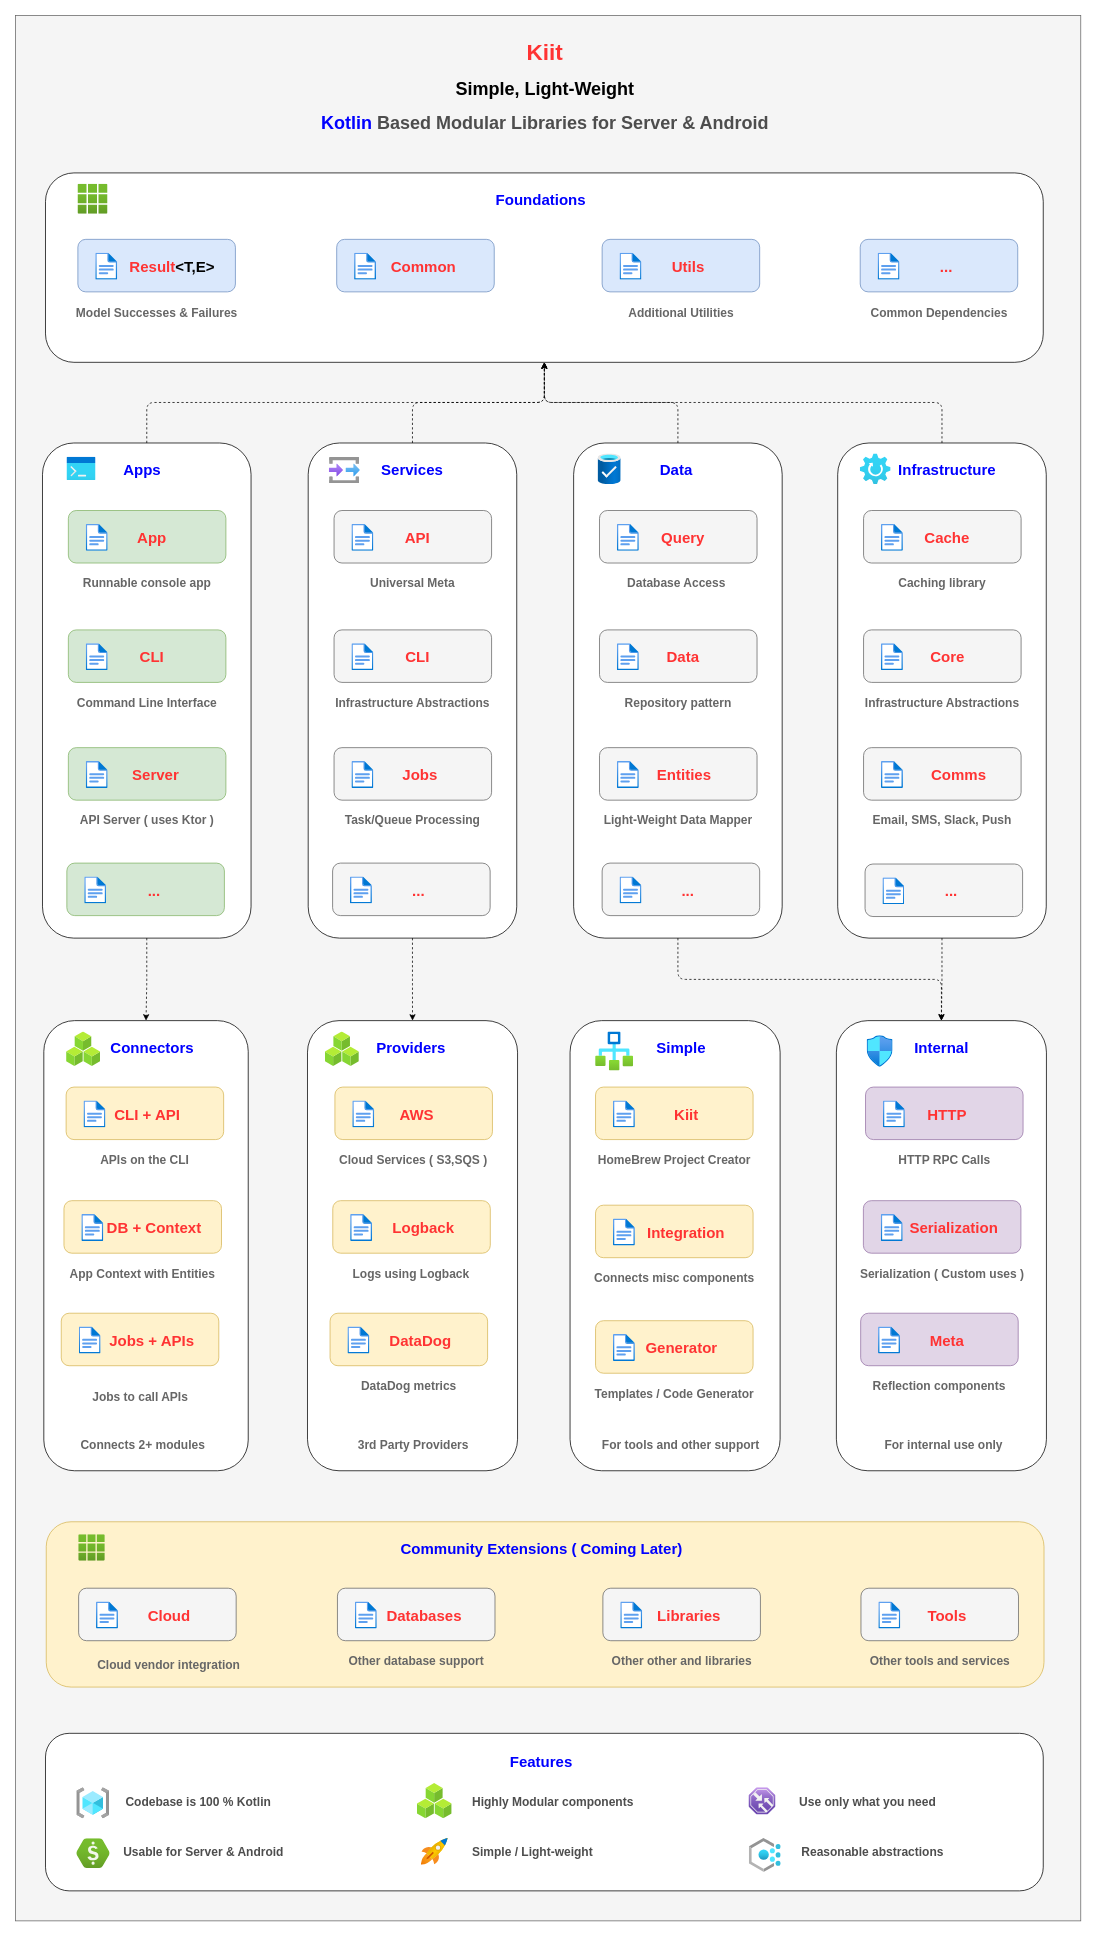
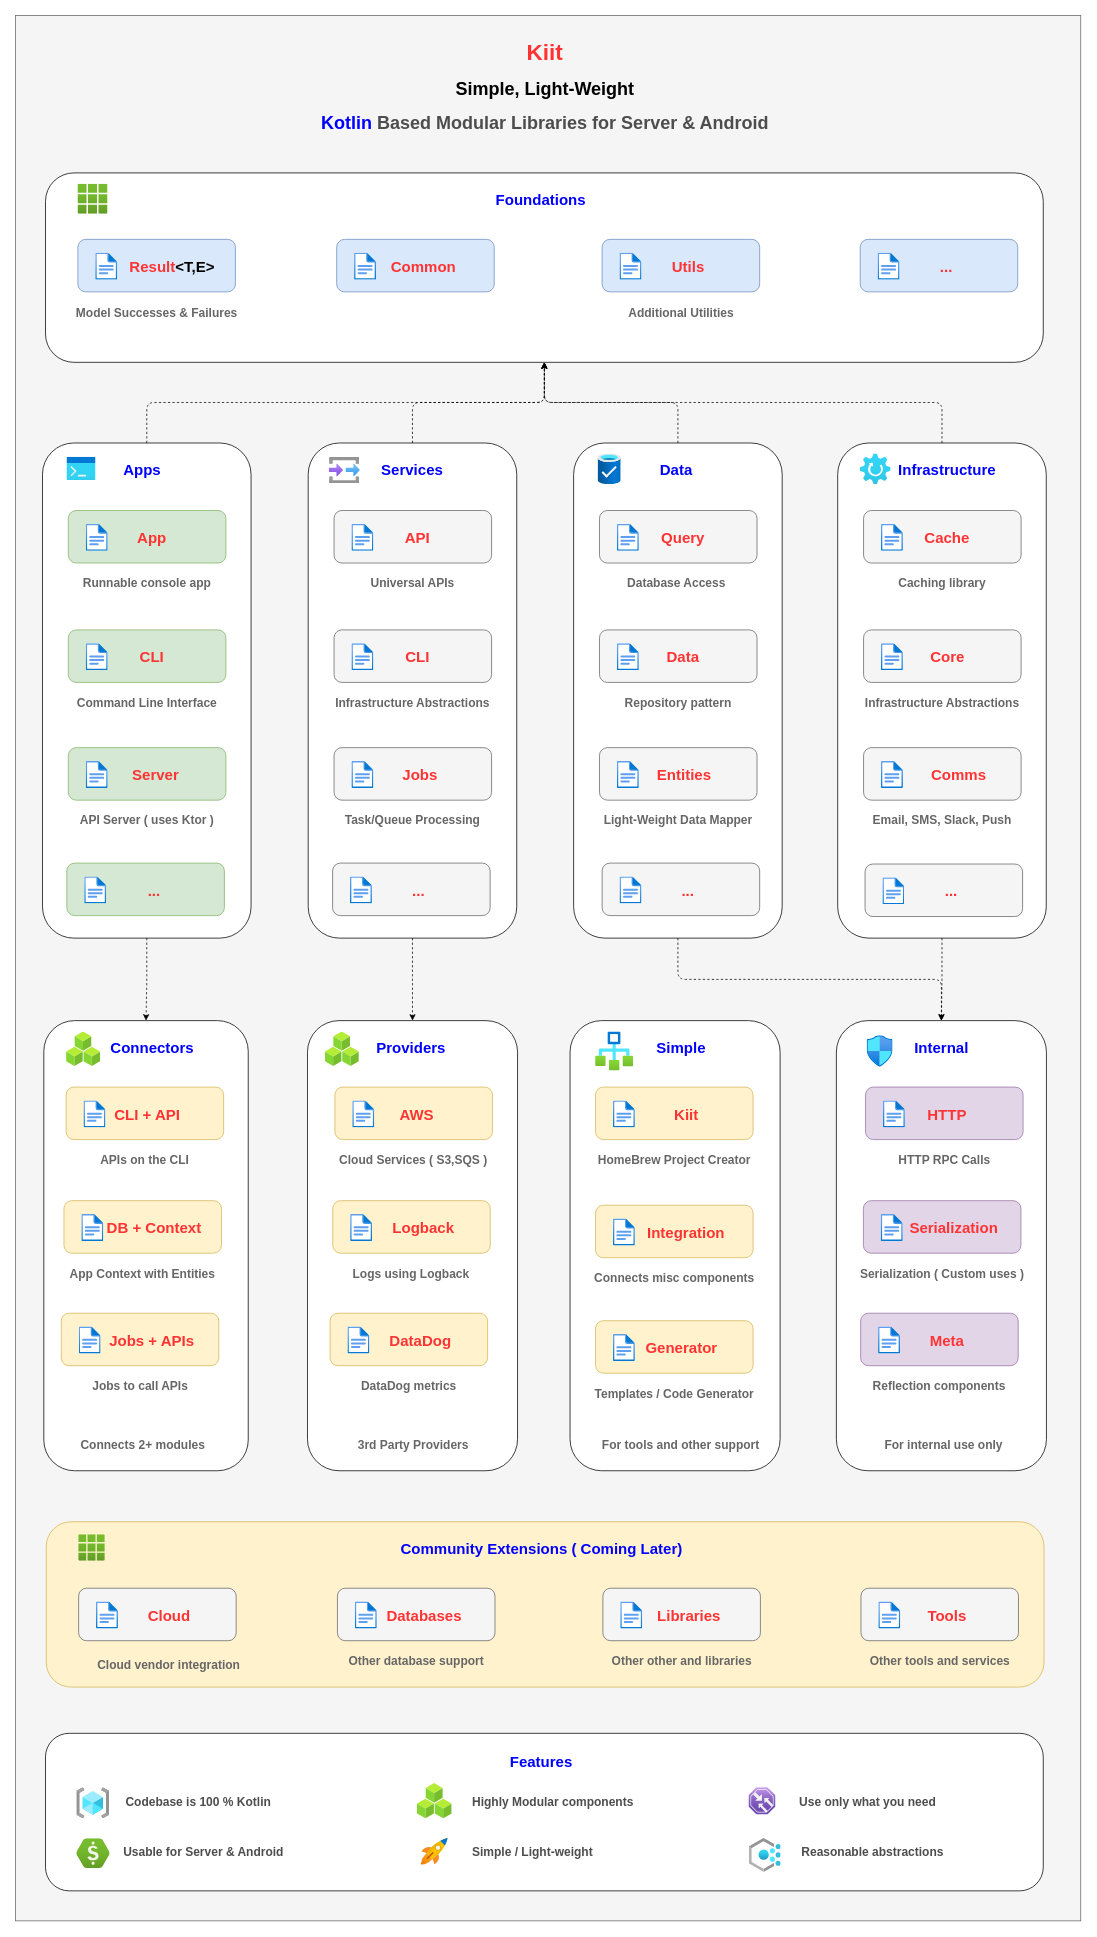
(939, 312) -> none
(413, 583) -> (413, 583)
(140, 1397) -> (140, 1386)
